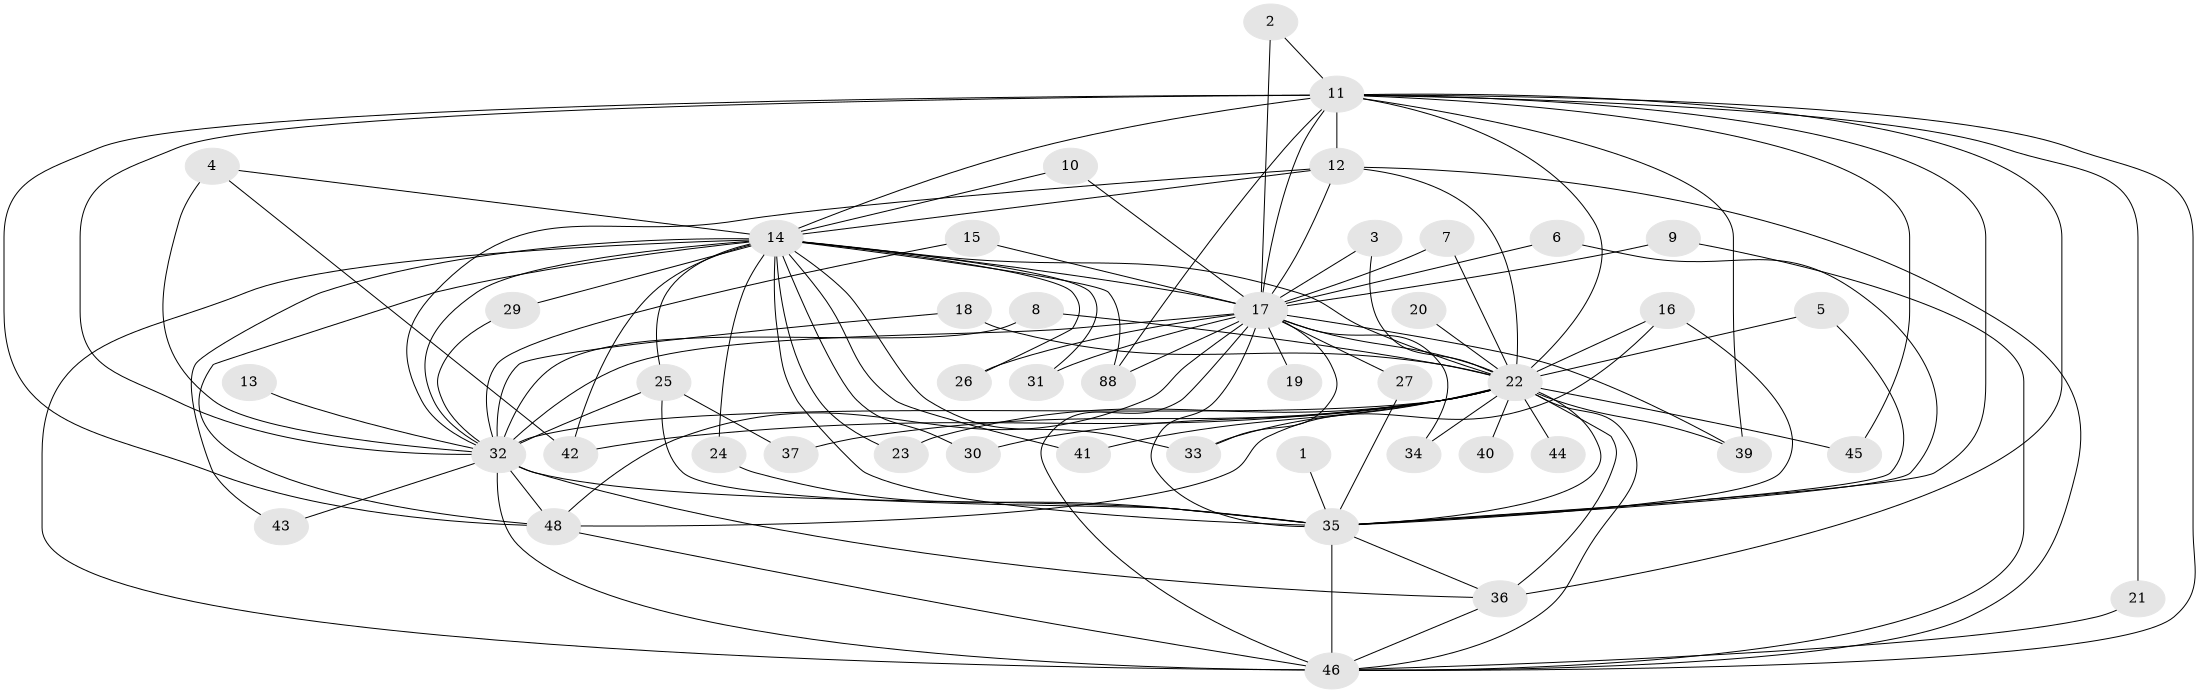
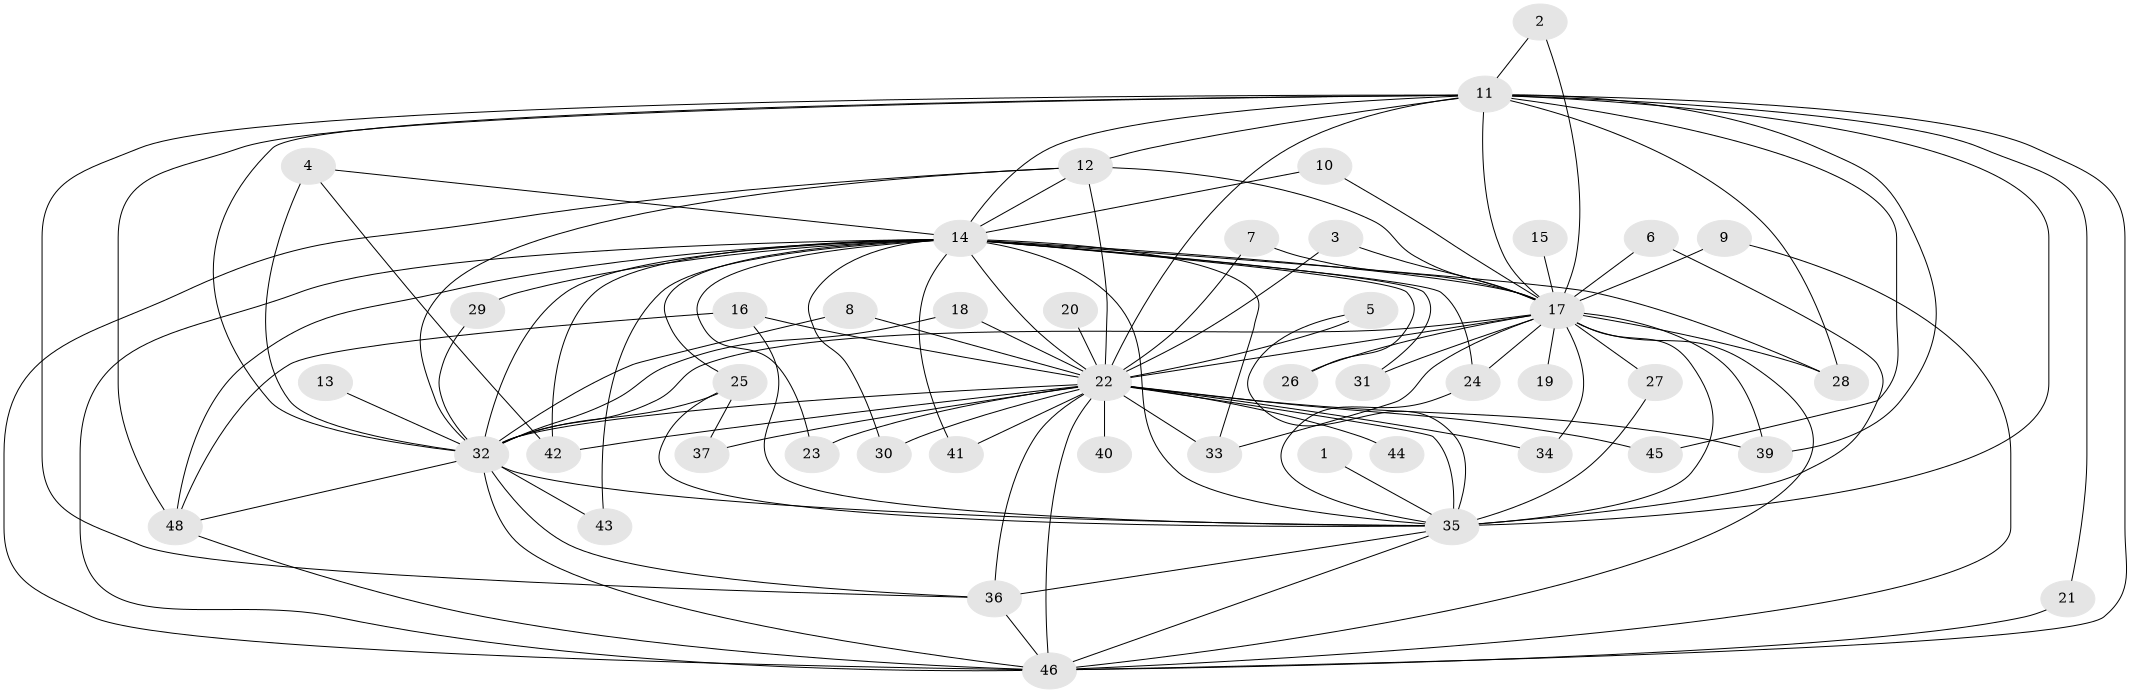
(681, 301) -> none
(1109, 383) -> (1842, 383)
(744, 420) -> (1515, 347)
